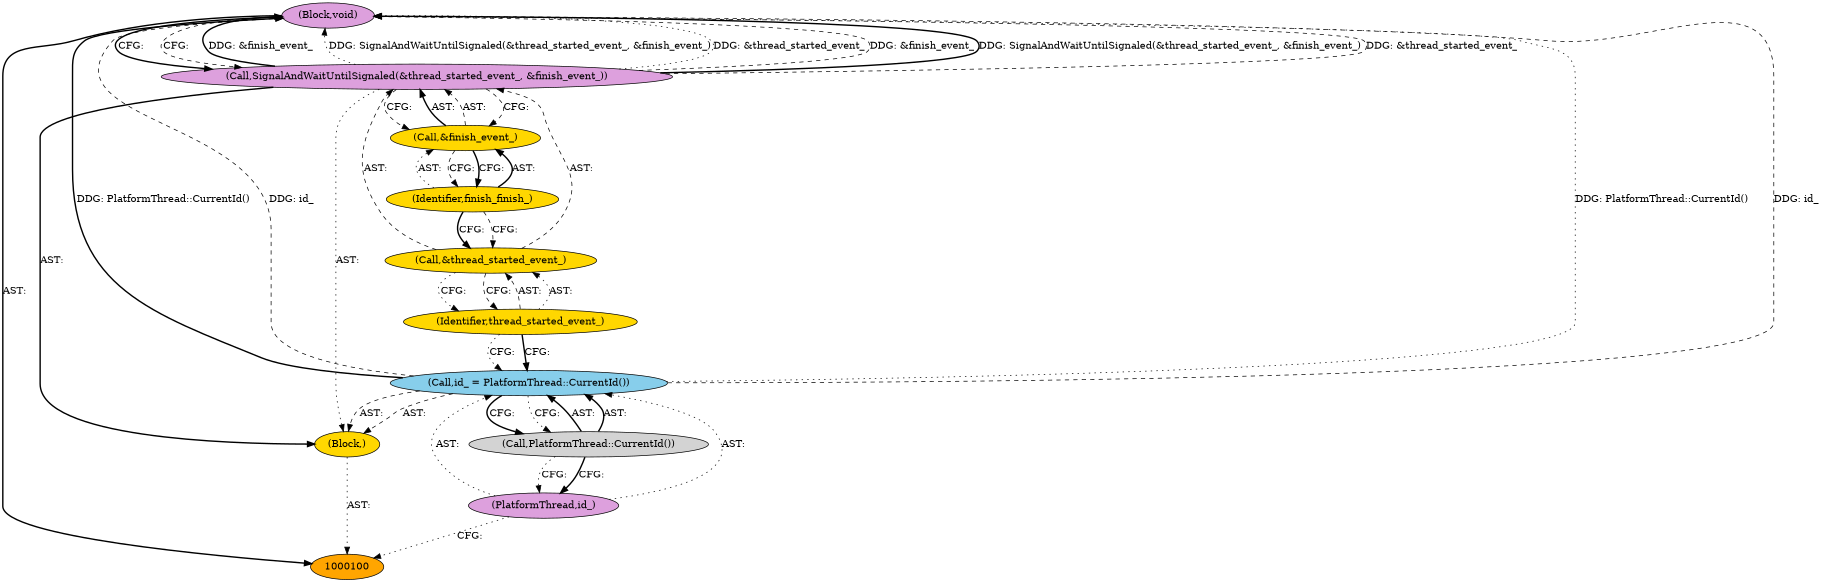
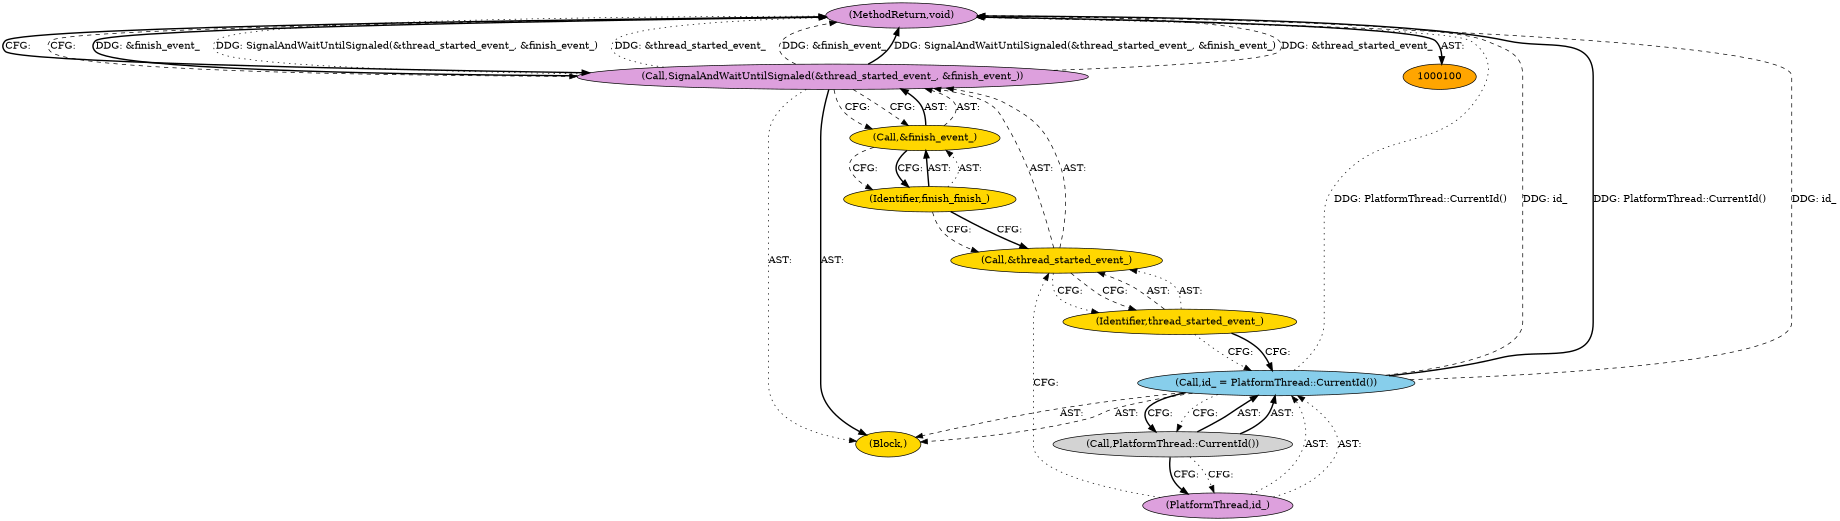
(328, 15) -> (902, 15)
(347, 502) -> none
(445, 536) -> (1033, 441)
